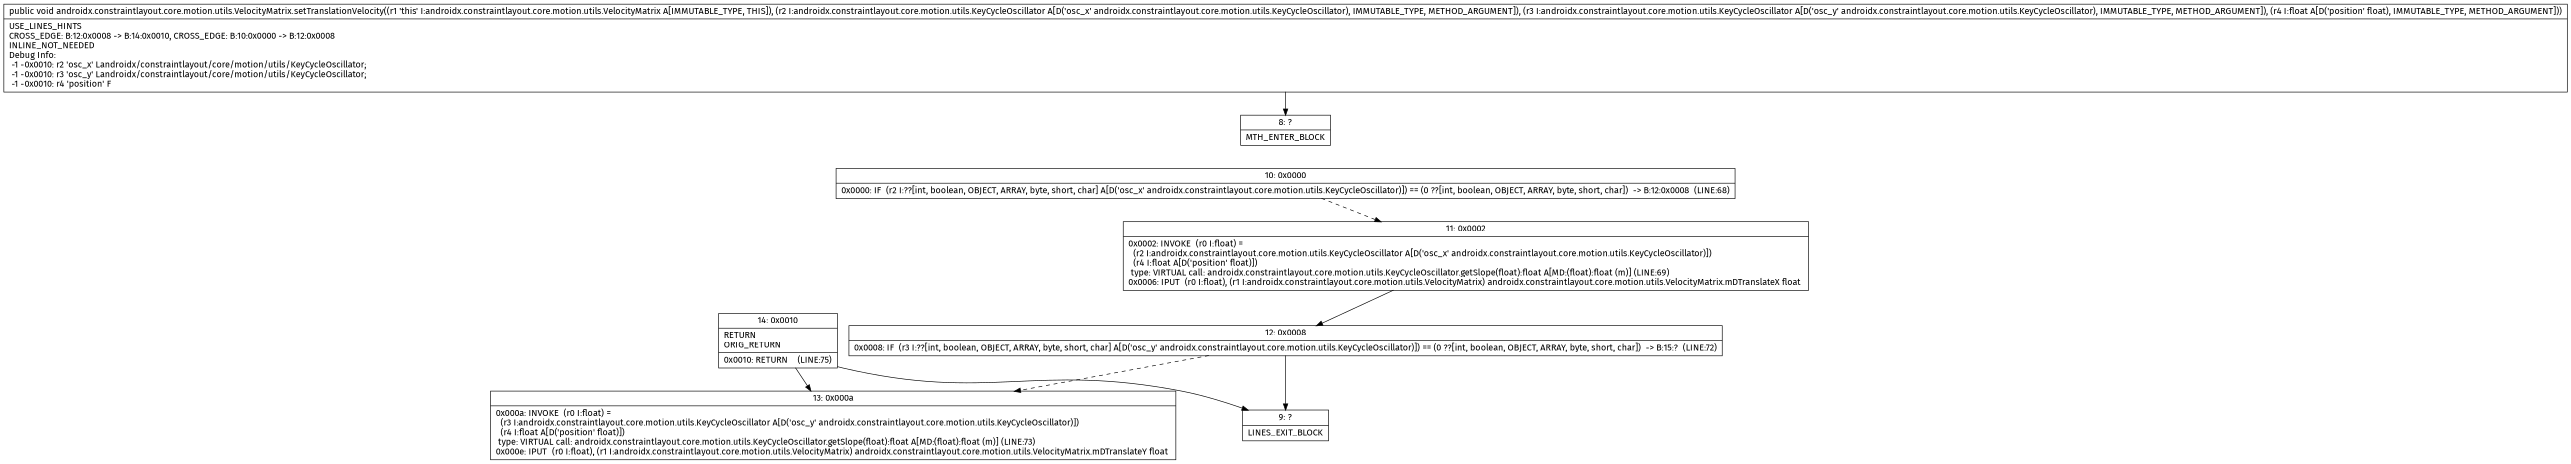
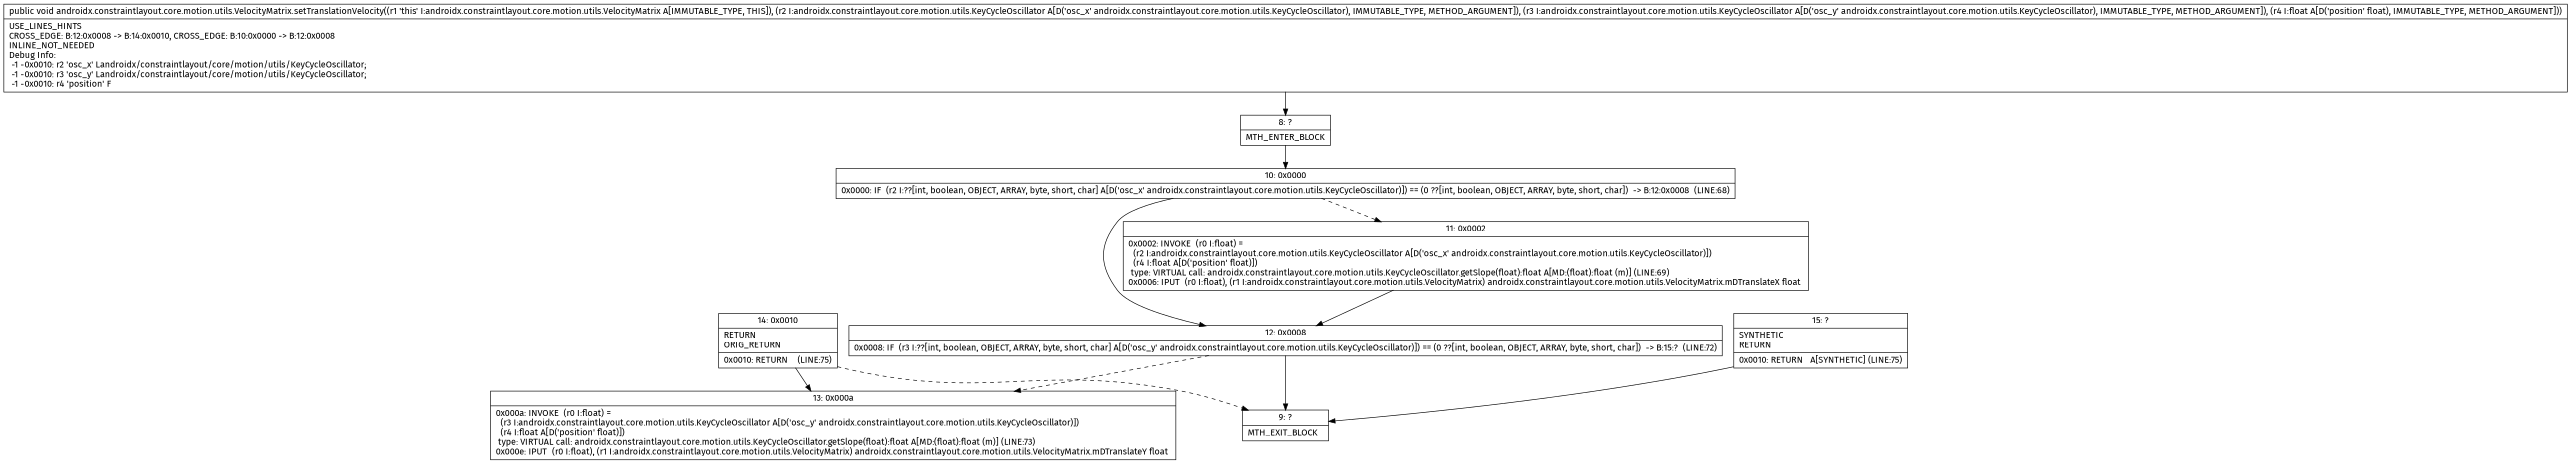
none -> (1286, 154)
none -> (1106, 270)
none -> (1821, 341)
(1041, 381) -> (1041, 381)
(1286, 433) -> (1283, 433)
